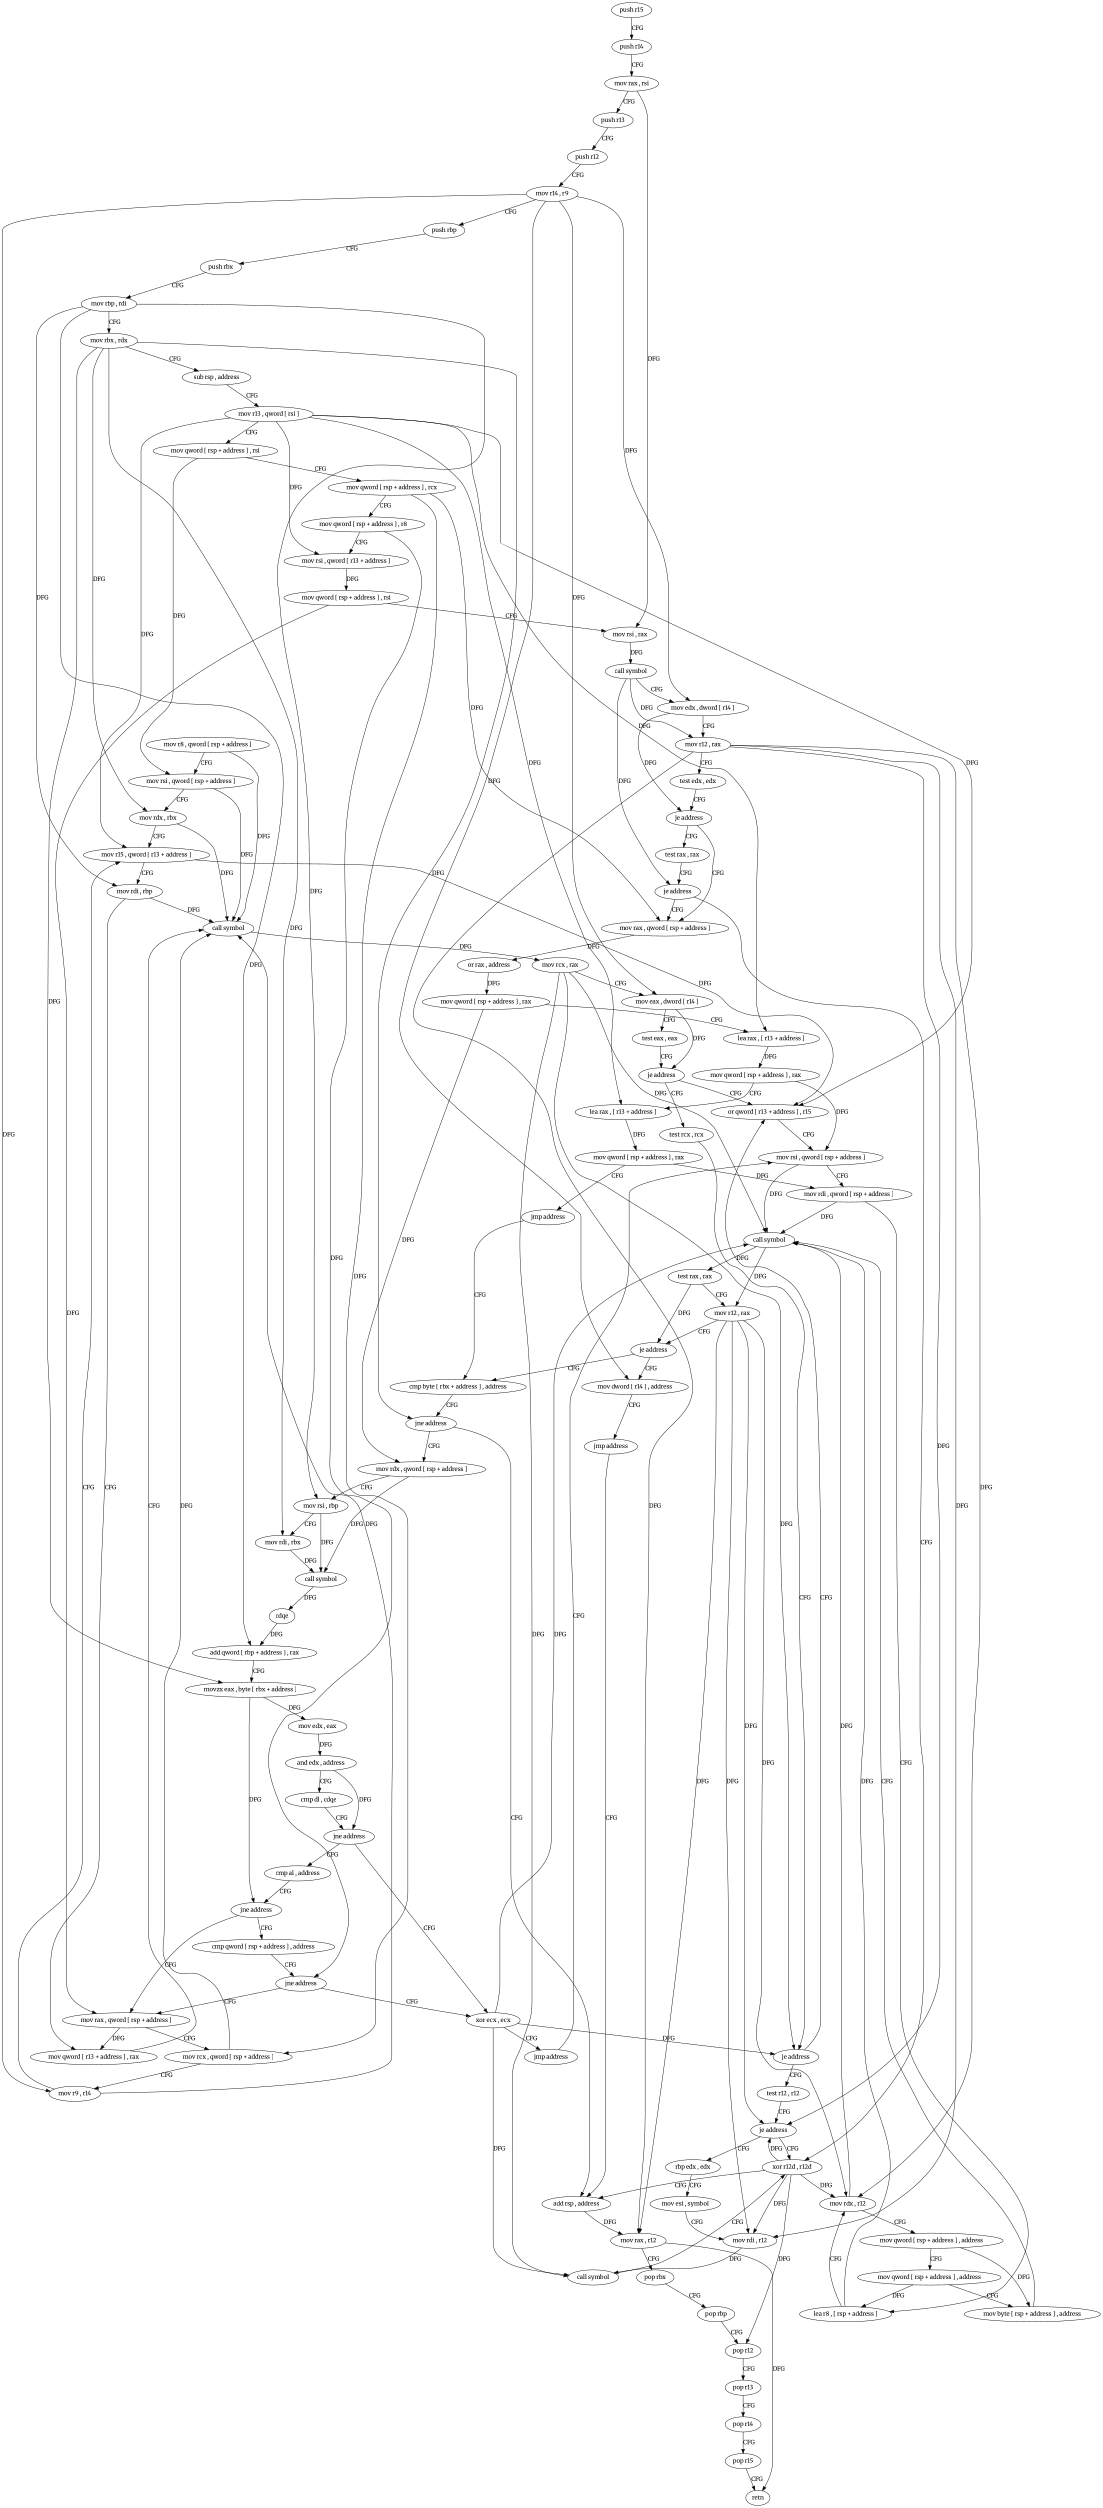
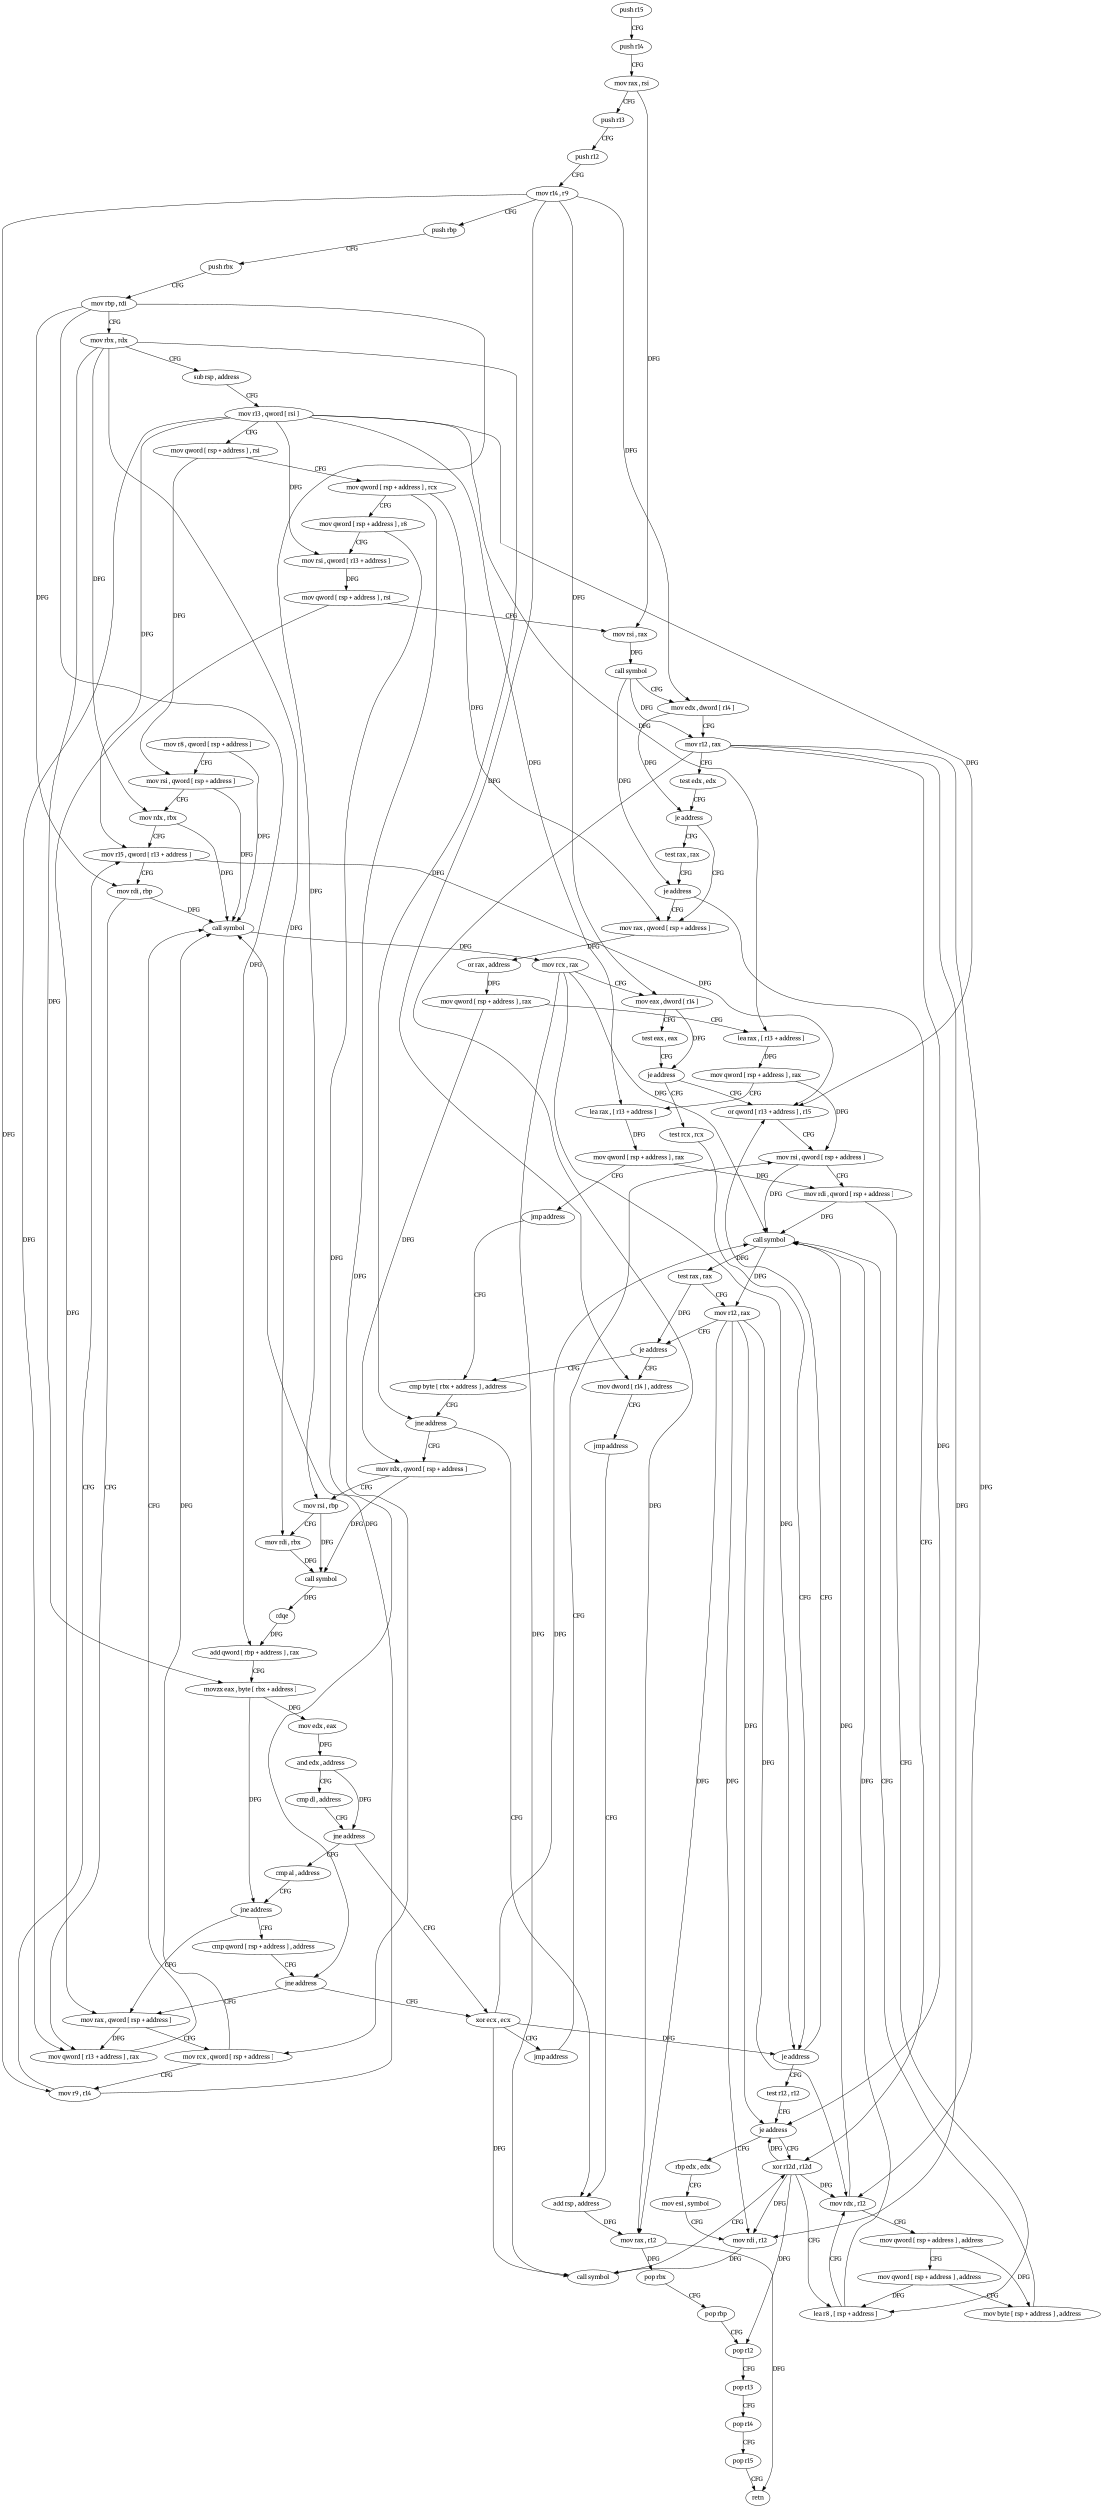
none -> (23, 1192)
(319, 1800) -> (319, 1800)
(683, 2181) -> (808, 2243)
(654, 2259) -> (654, 2259)
